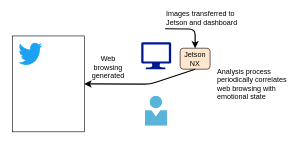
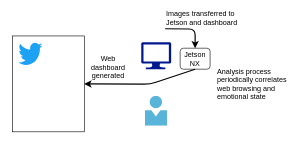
(195, 59) -> (195, 59)
(108, 68) -> (108, 68)
(256, 84) -> (256, 84)
